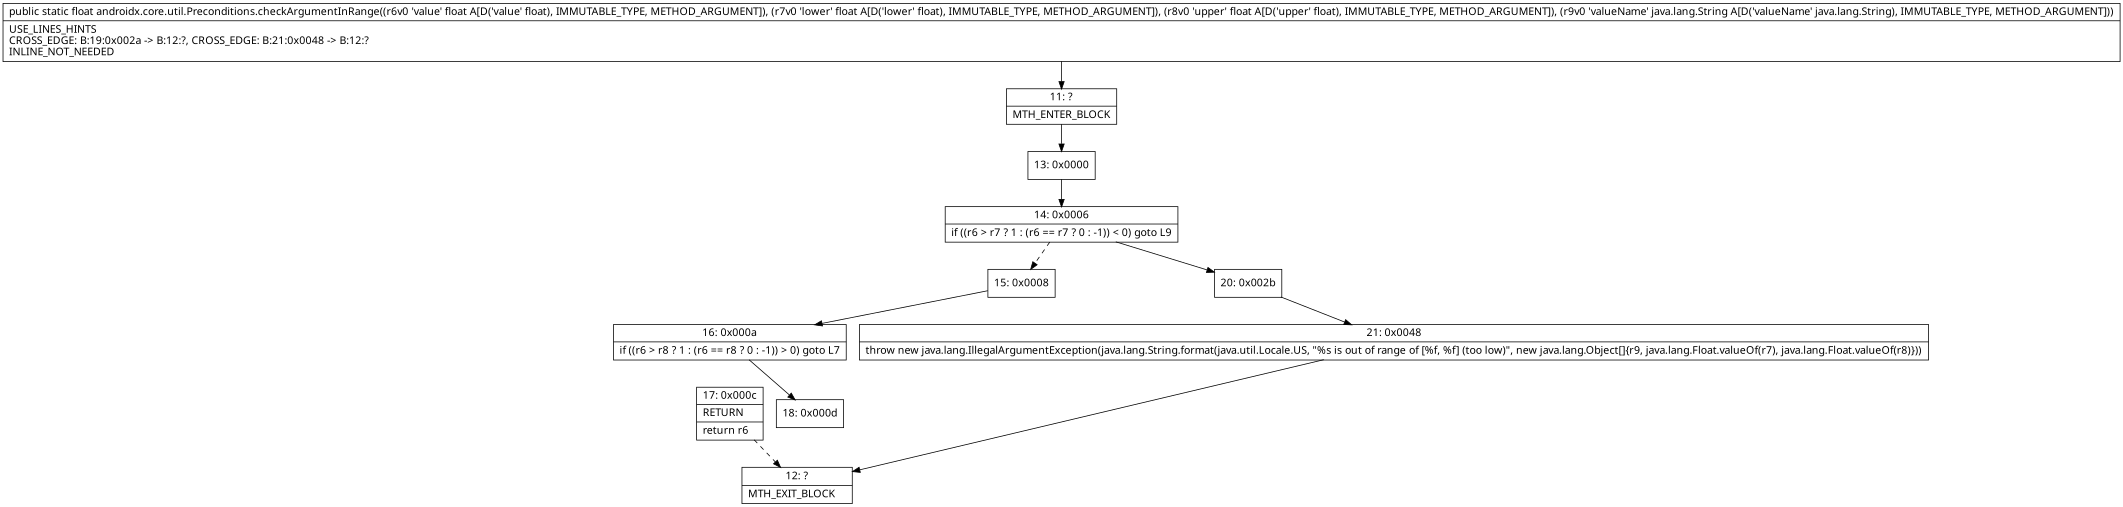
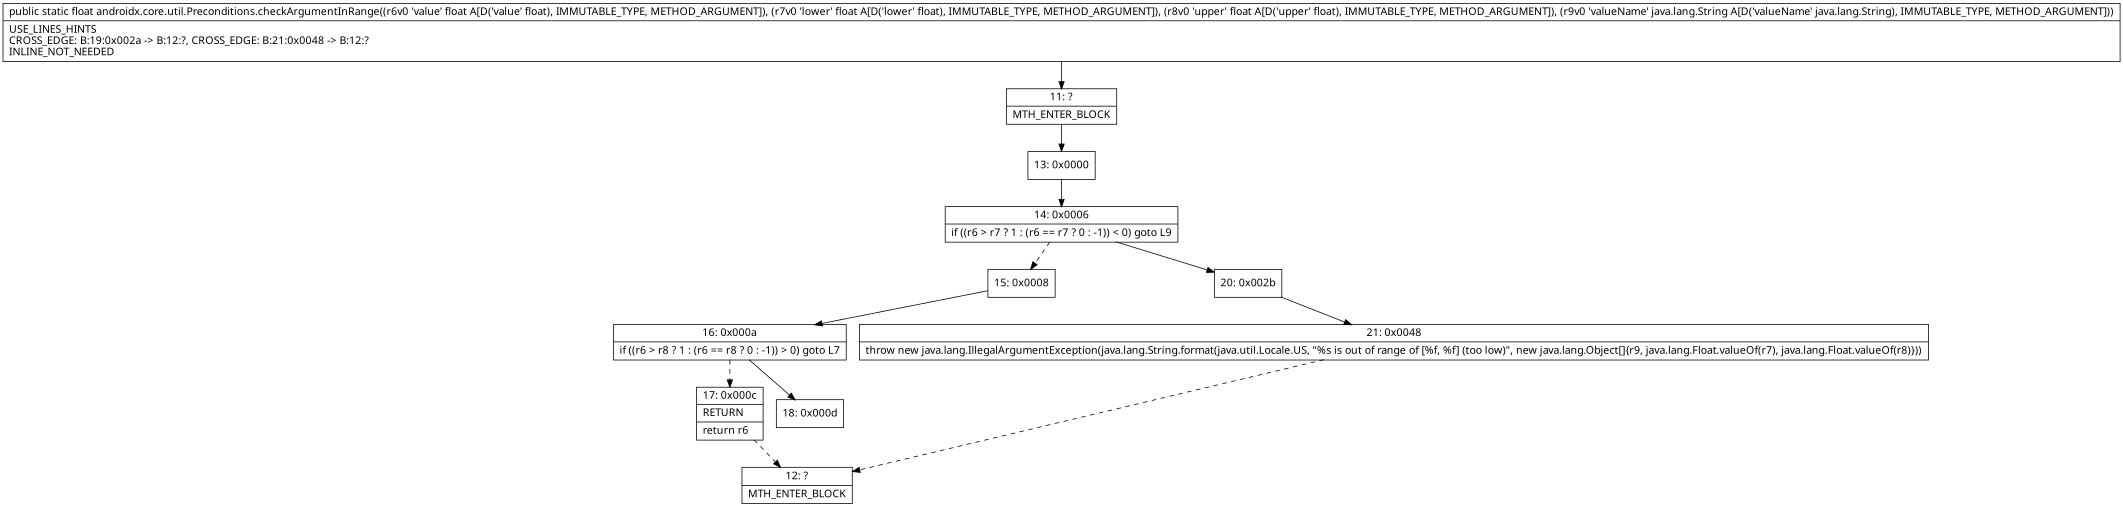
none -> (730, 370)
(1092, 415) -> (1092, 415)
(792, 494) -> (797, 494)
